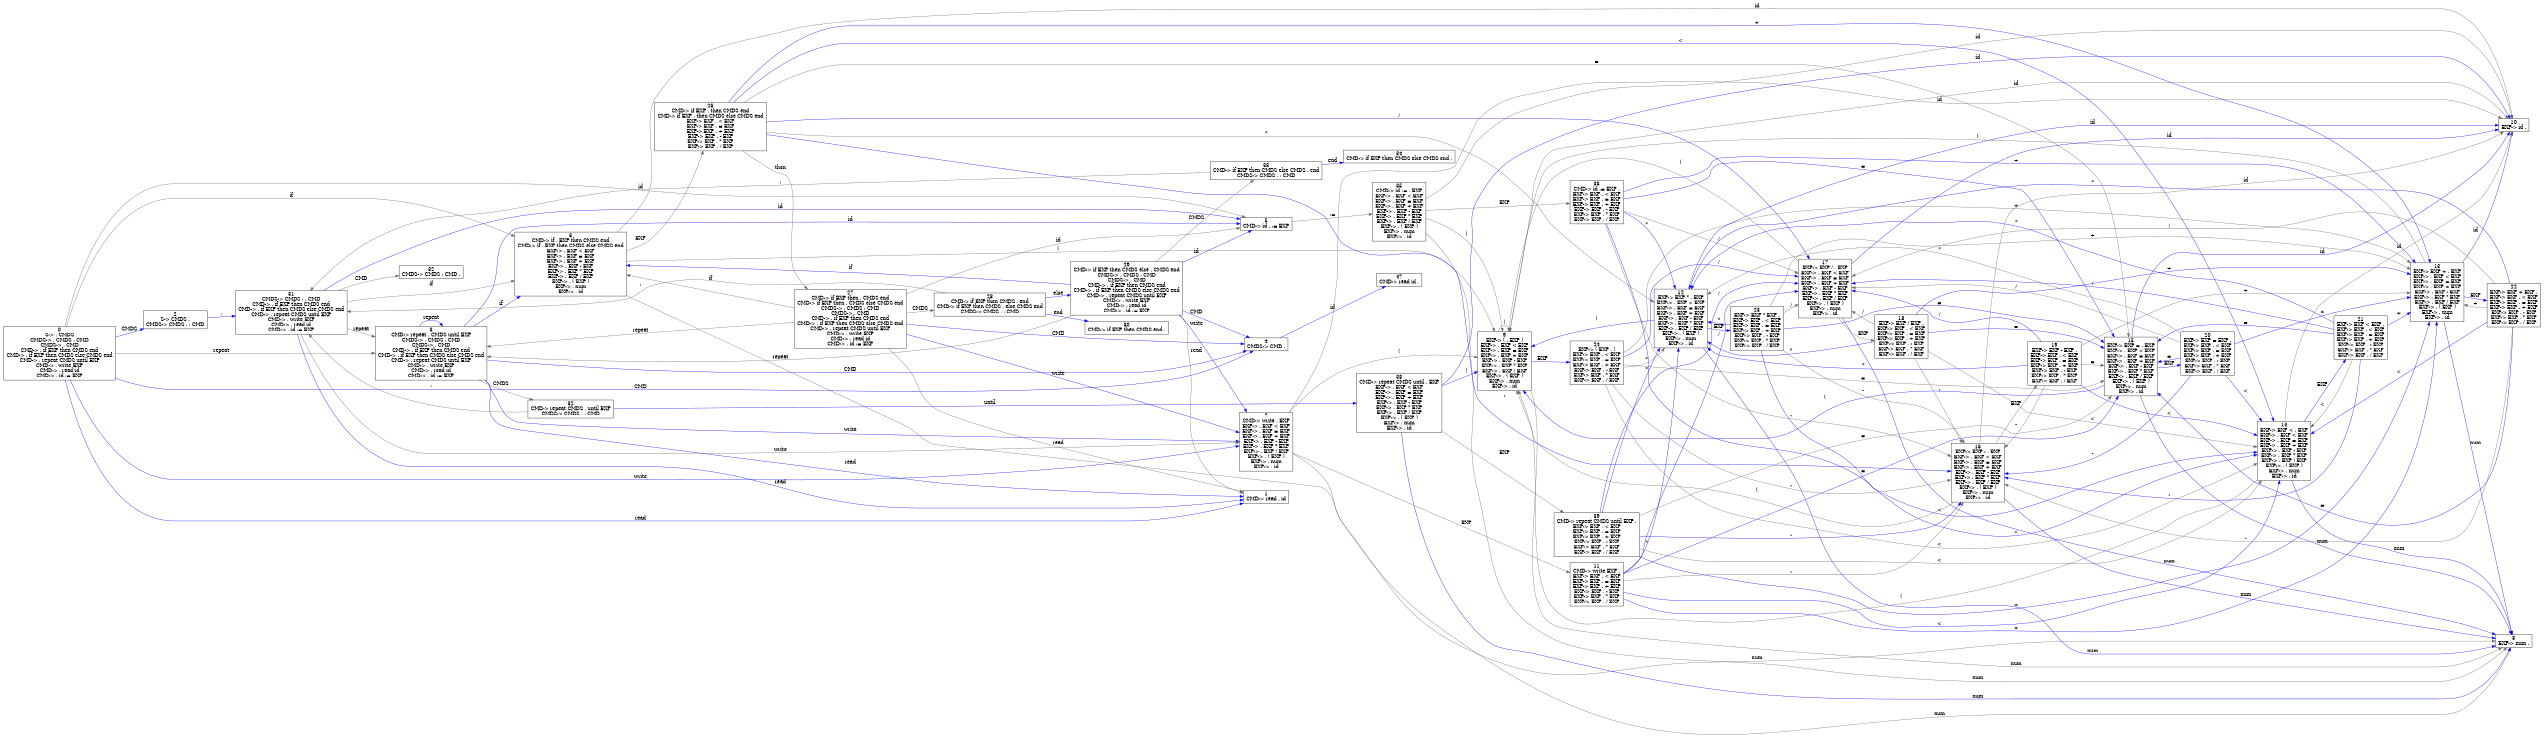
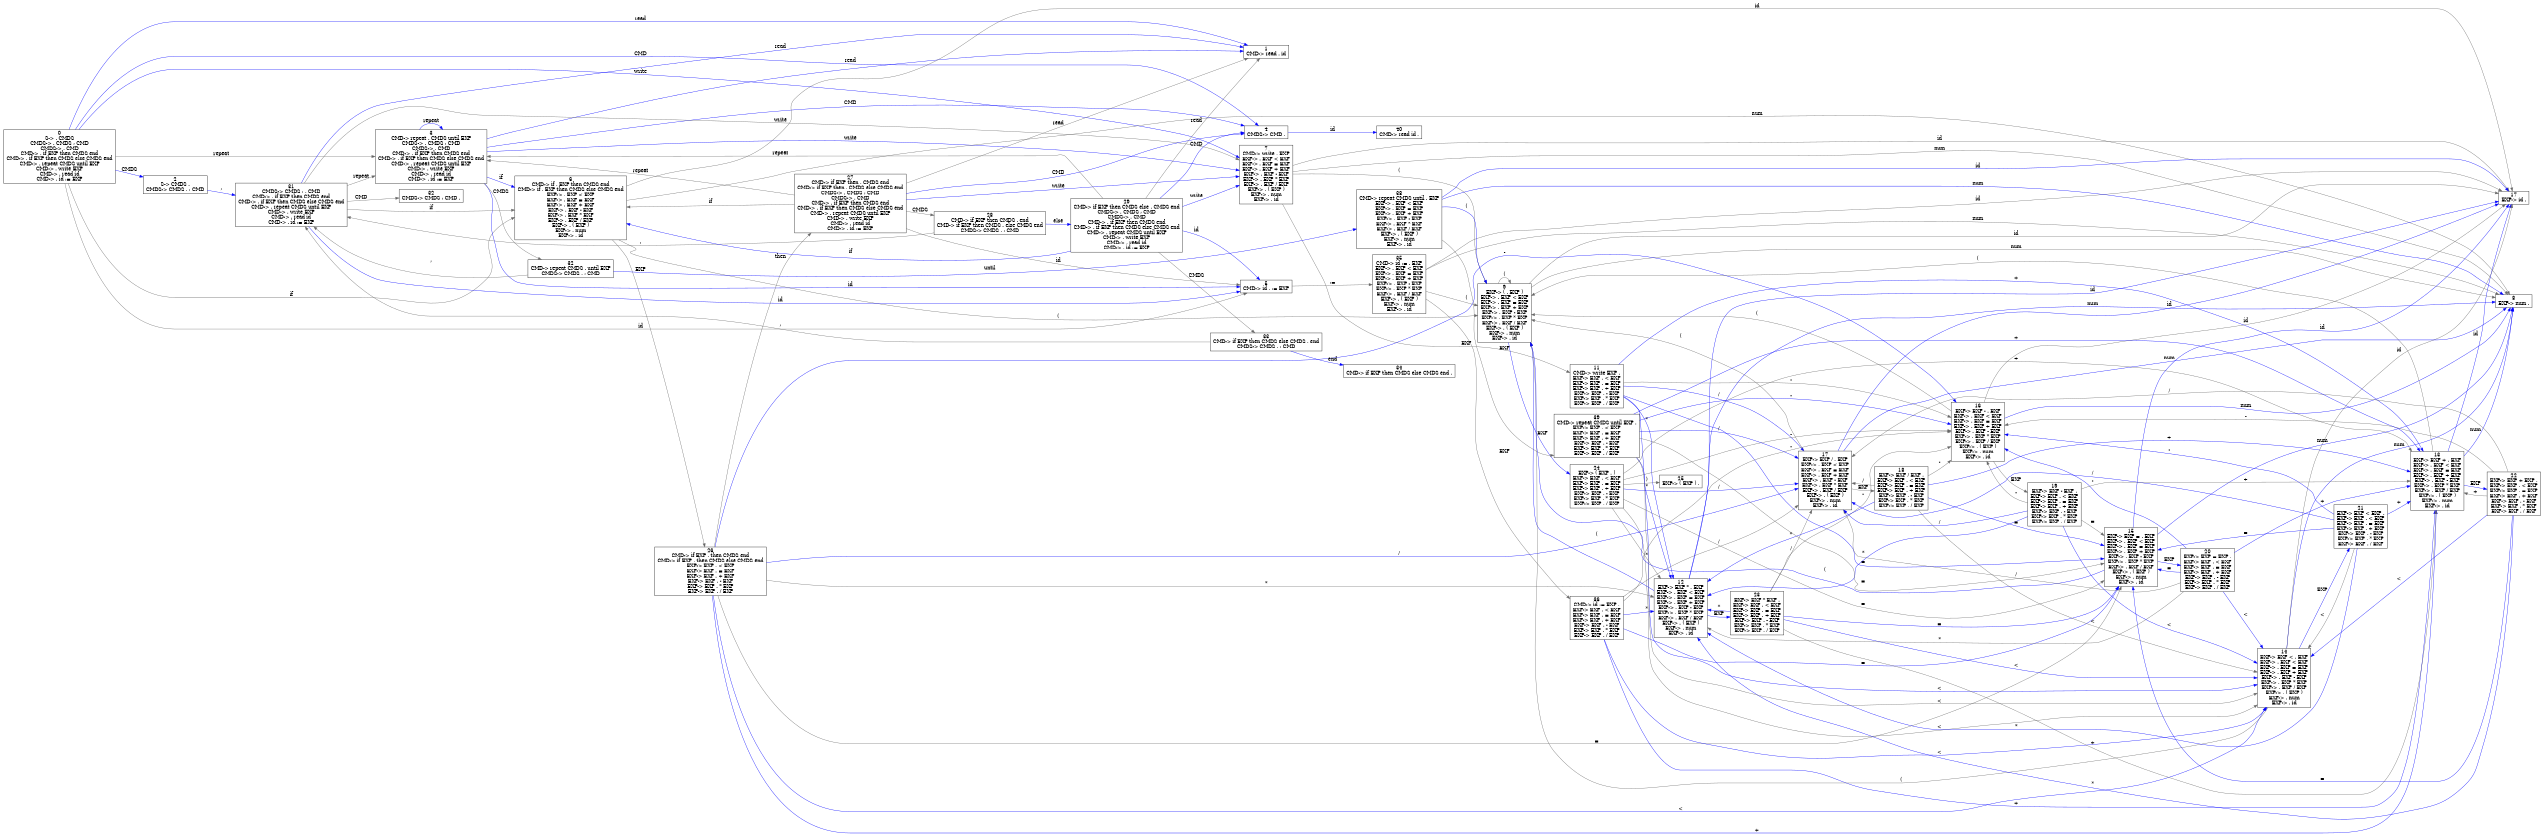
(2514, 125) -> (2514, 198)
(1399, 280) -> (1399, 132)
(1127, 328) -> none
none -> (1681, 481)
